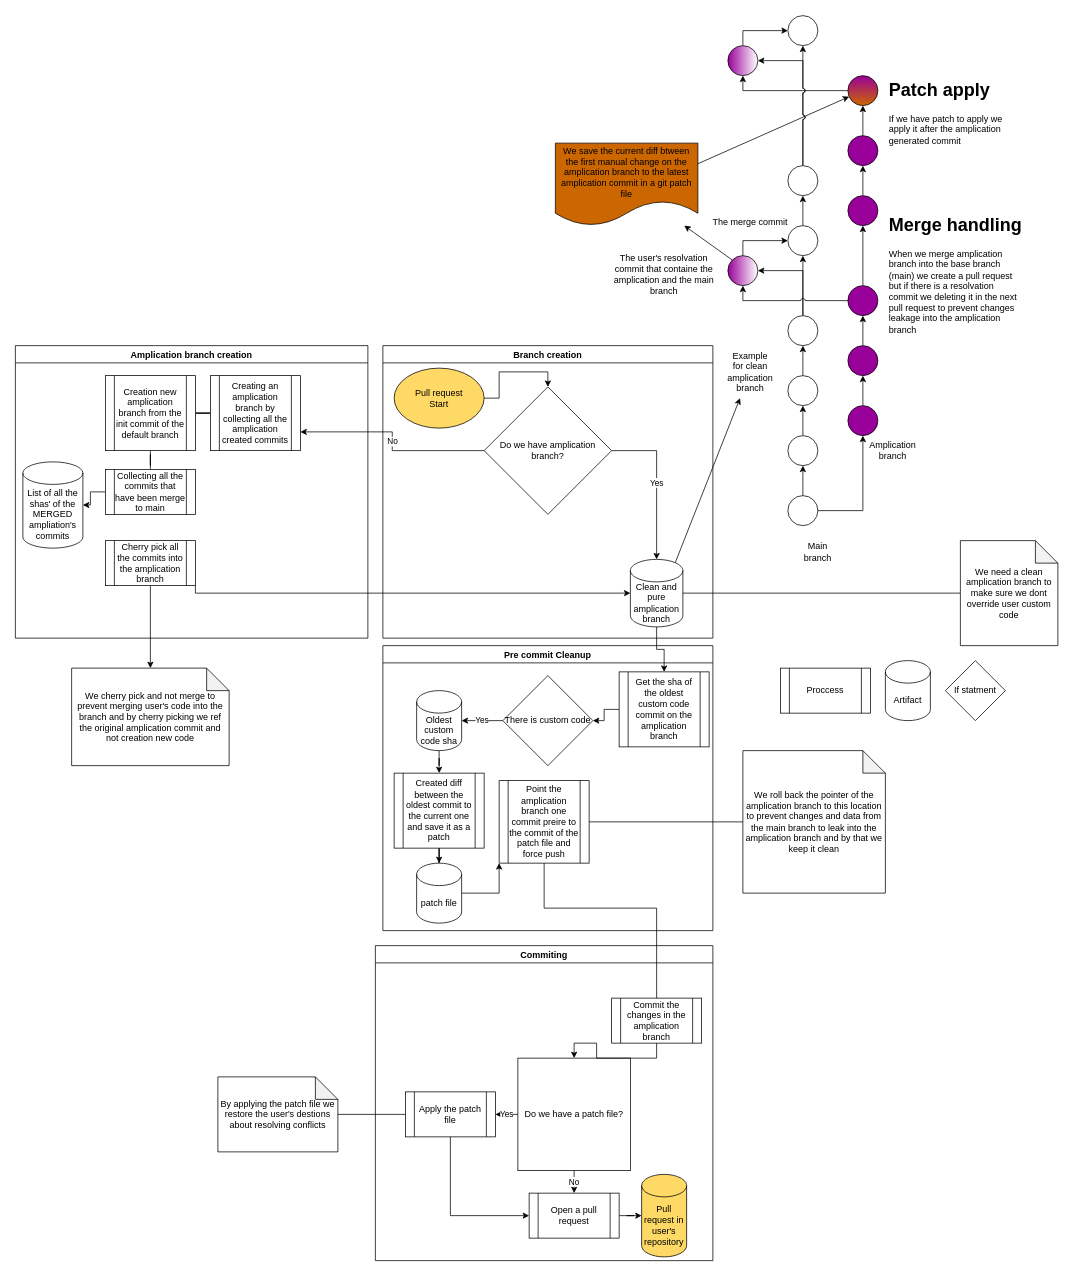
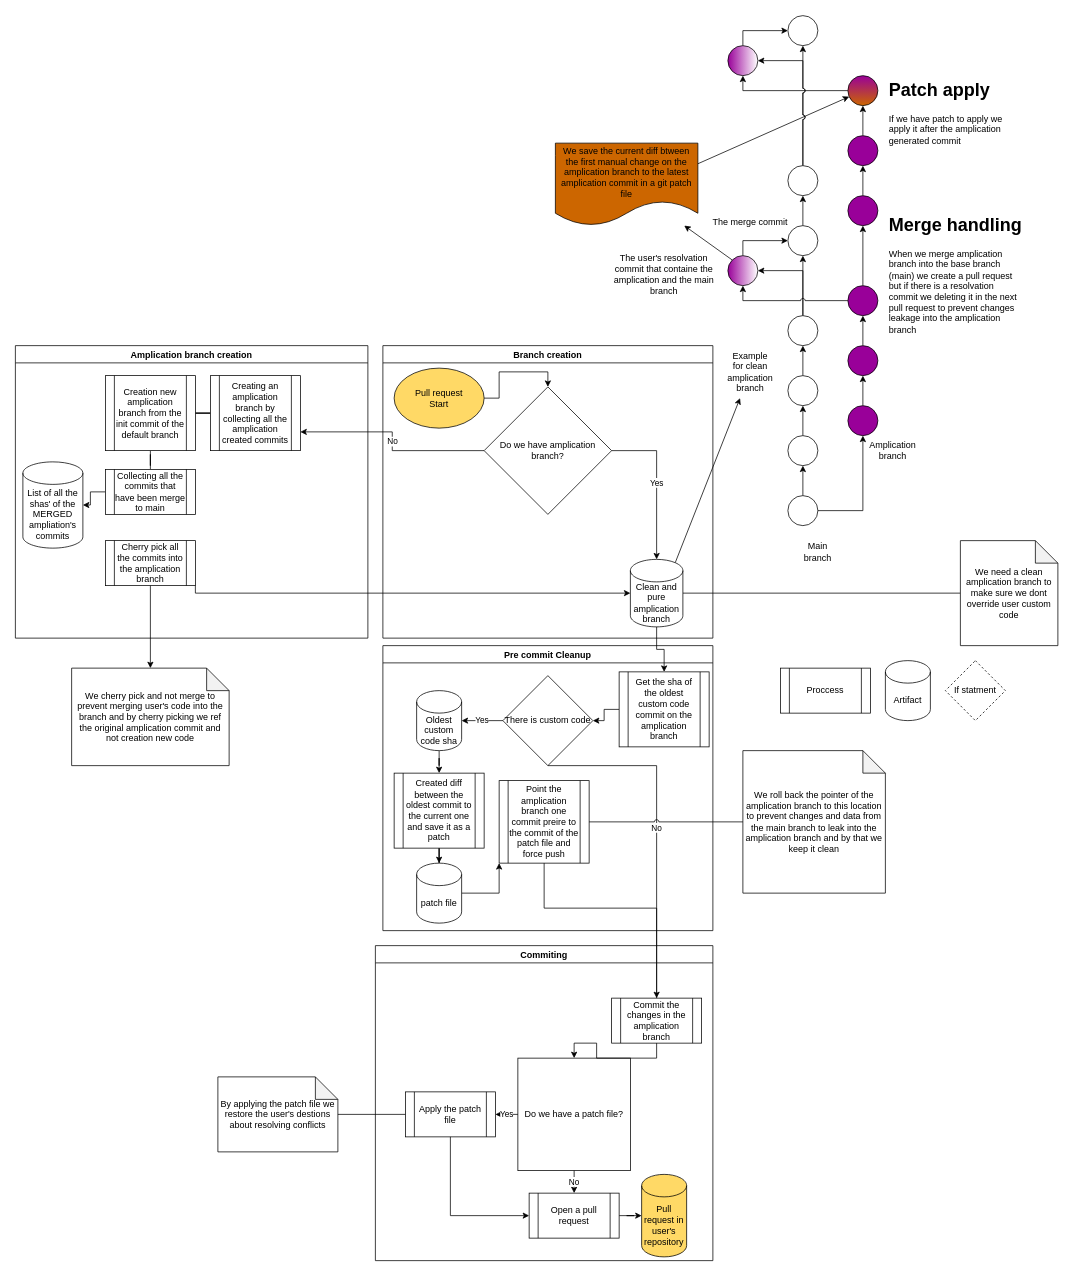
(975, 690) -> (975, 690)
none -> (657, 781)
